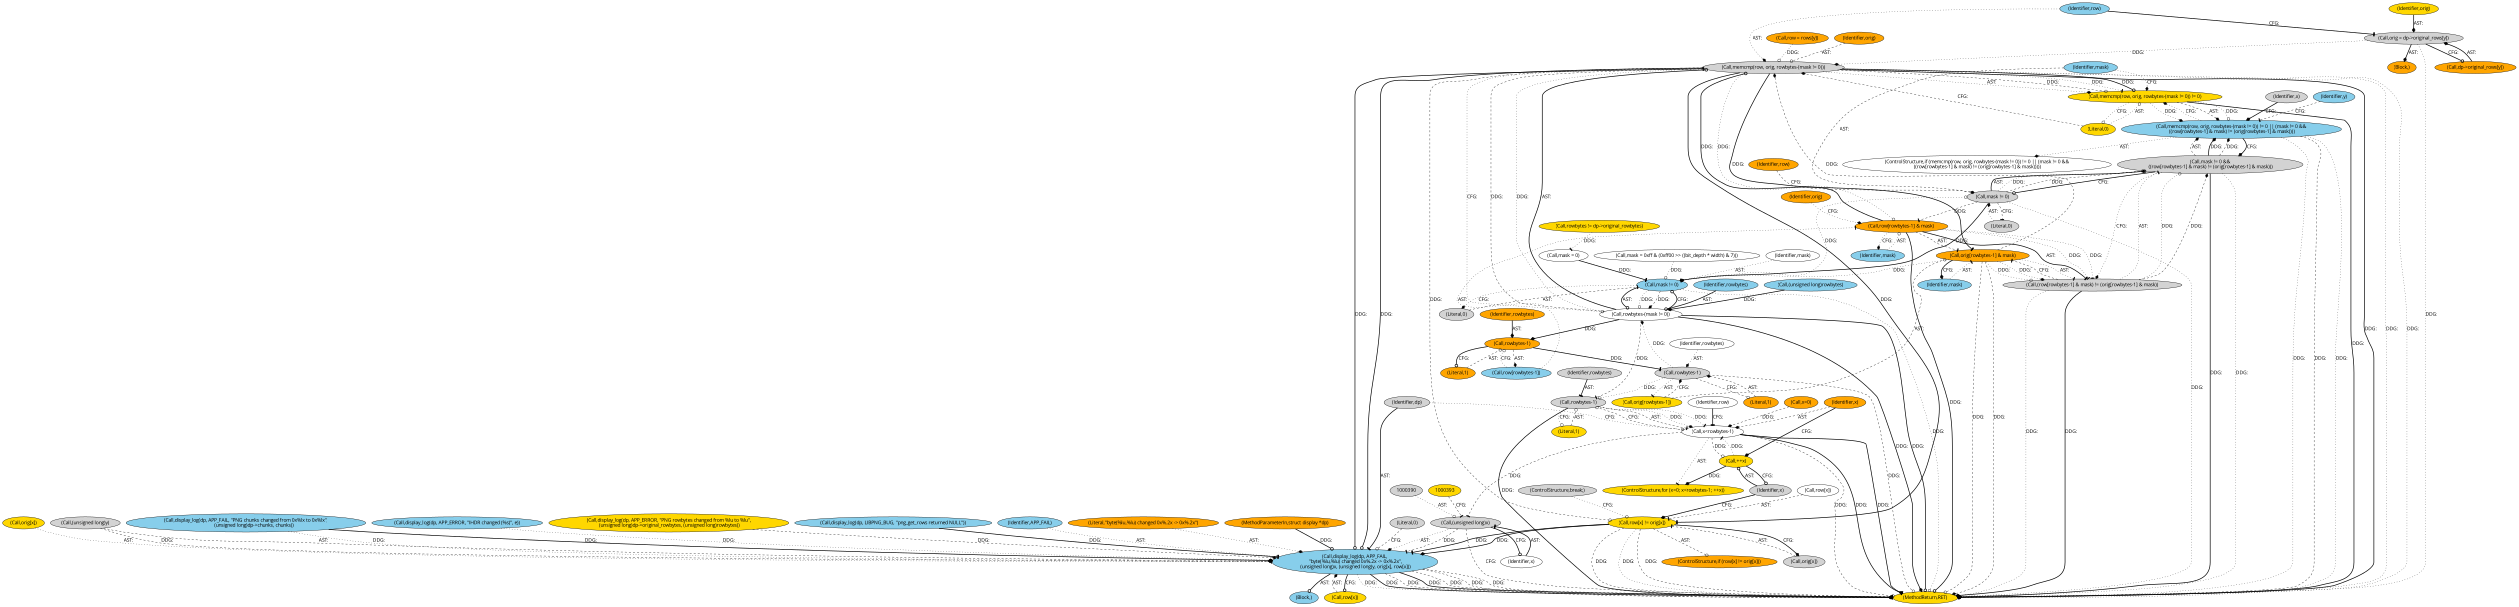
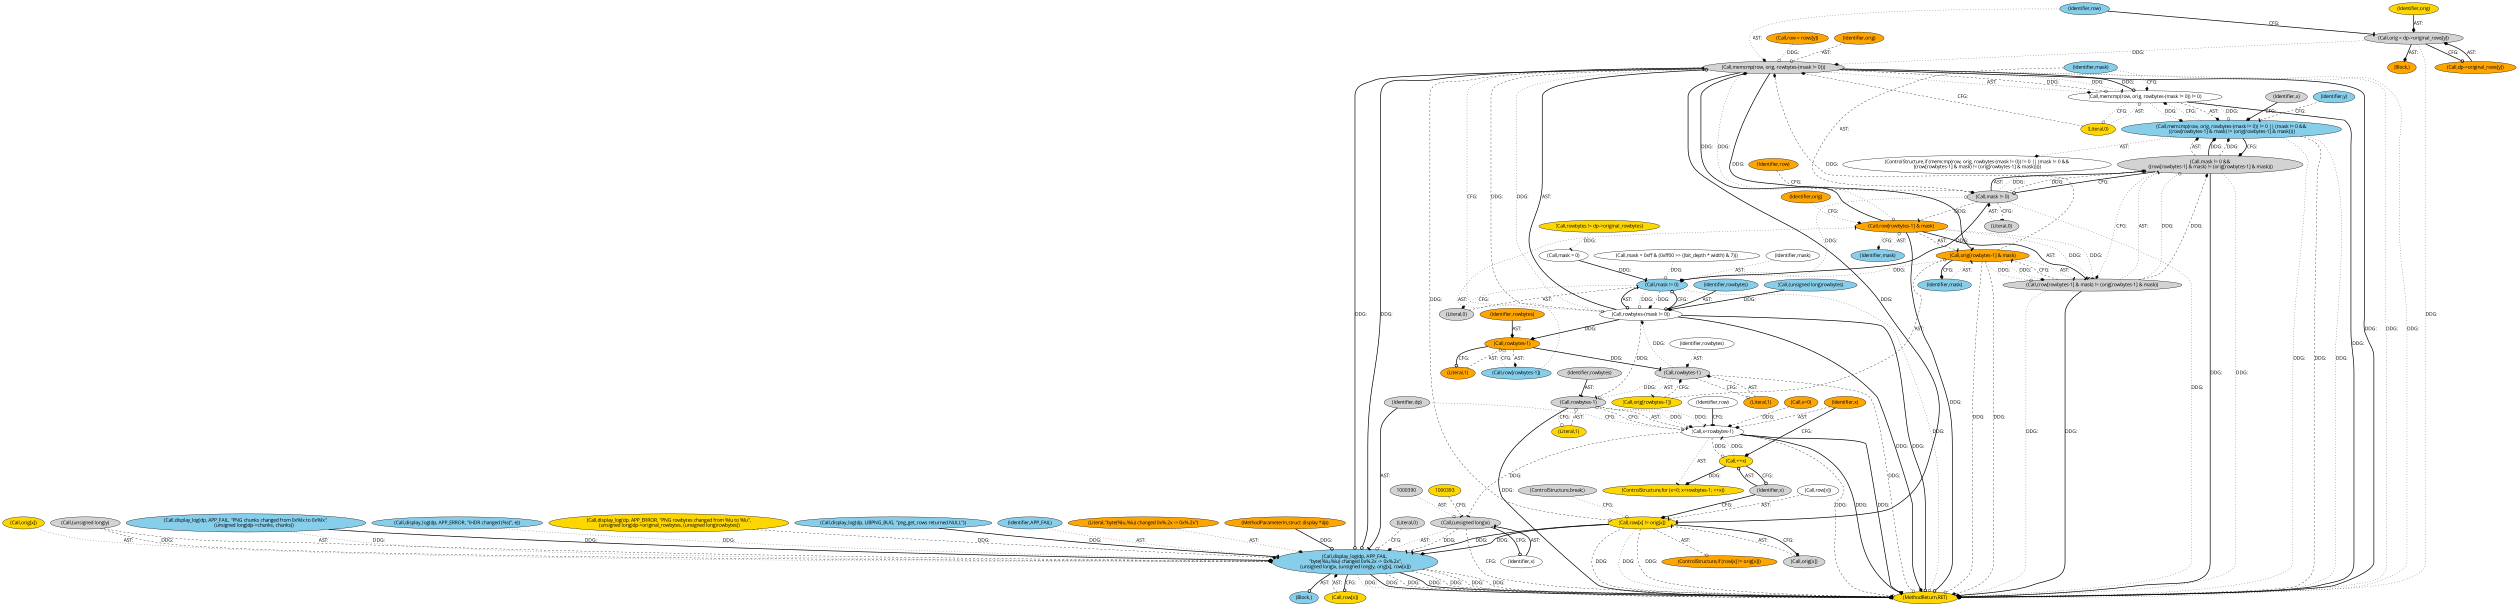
(2145, 97) -> (2145, 97)
(1734, 187) -> (1734, 187)
